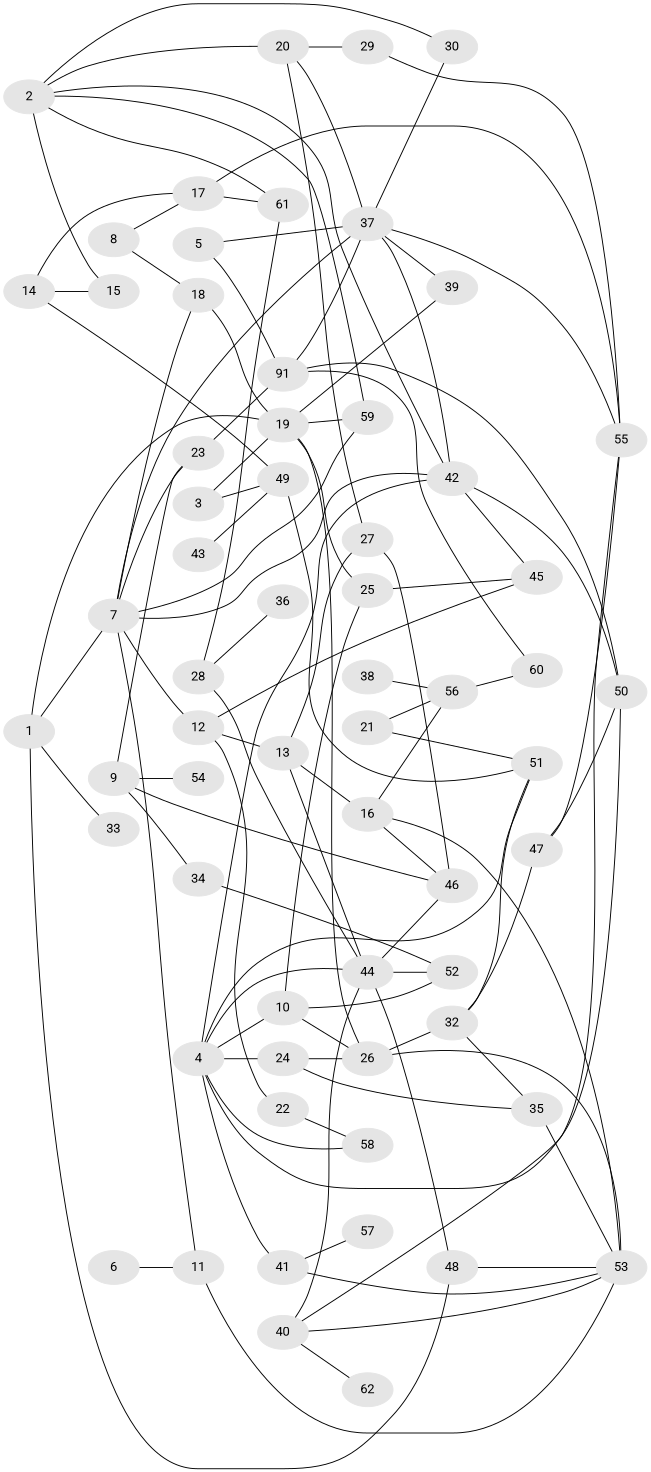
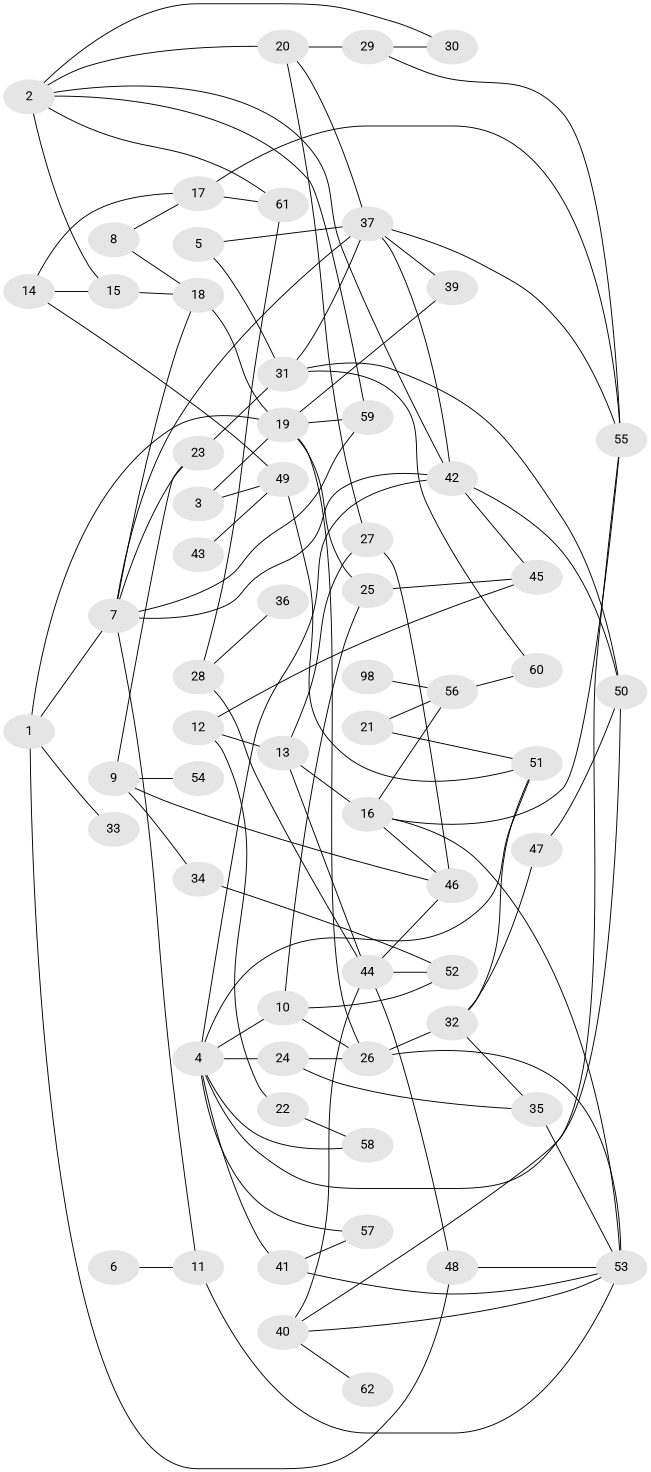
(410, 135) -> (410, 47)
none -> (156, 293)
(283, 374) -> (283, 374)
(152, 674) -> none
(368, 677) -> (368, 677)
(588, 717) -> (585, 713)
(261, 981) -> (241, 1183)
